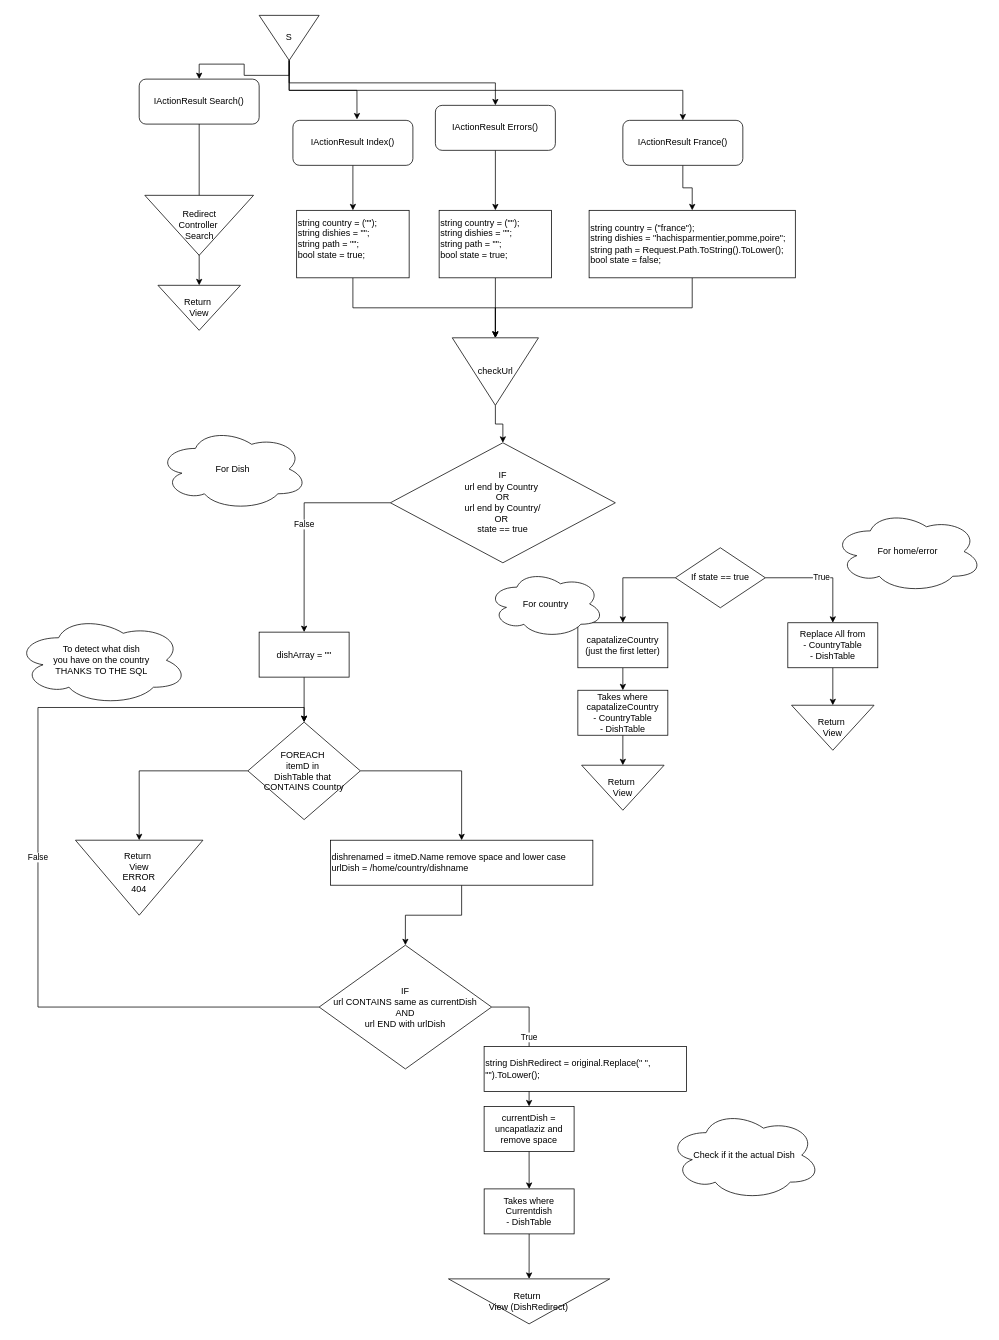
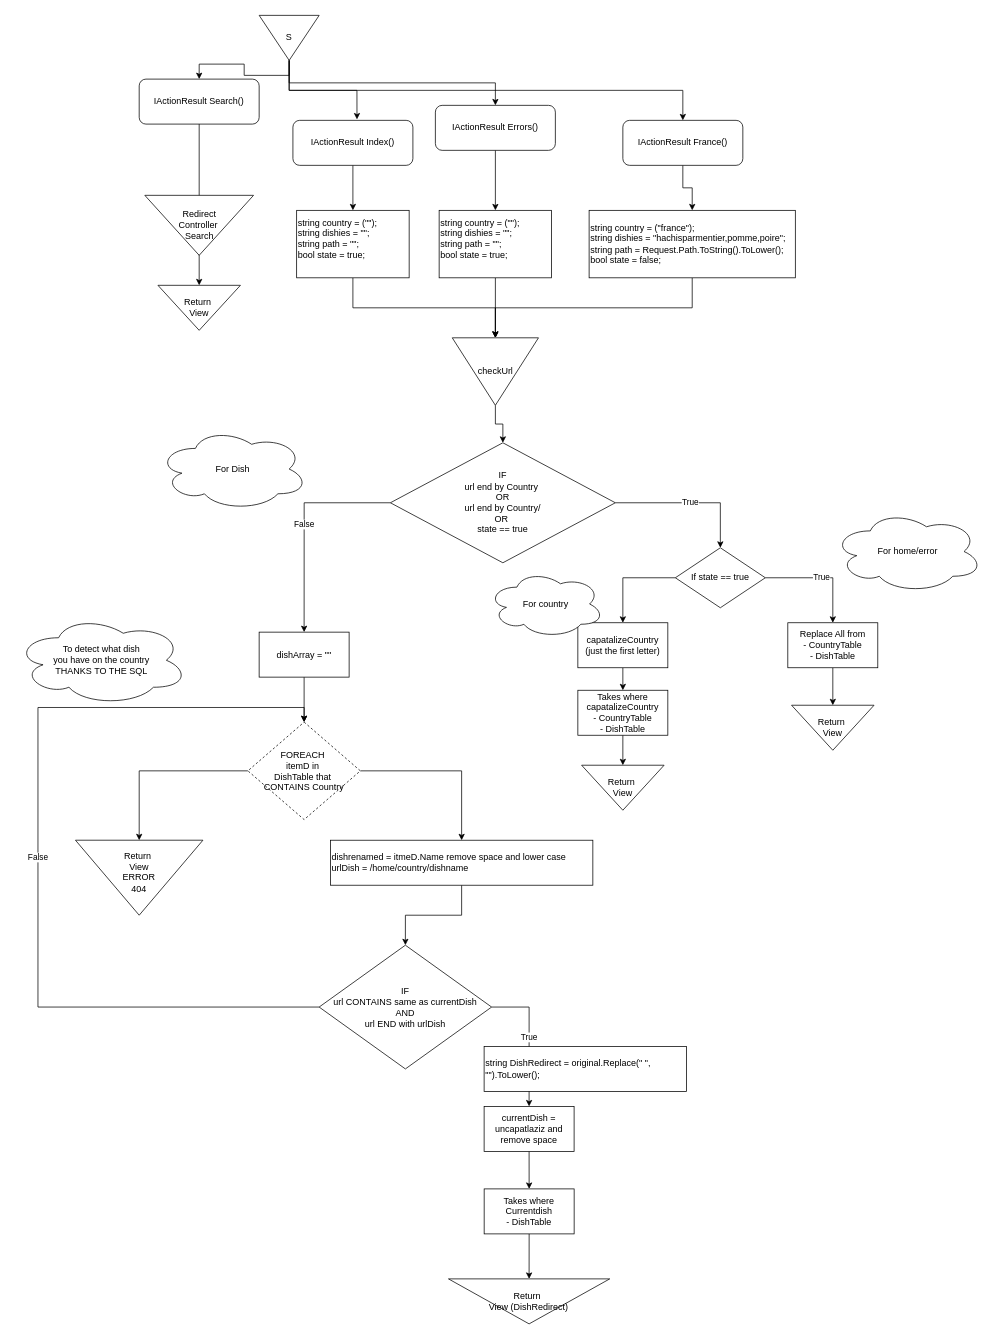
none -> (687, 503)
(304, 771) -> (304, 771)
(744, 1155) -> none
